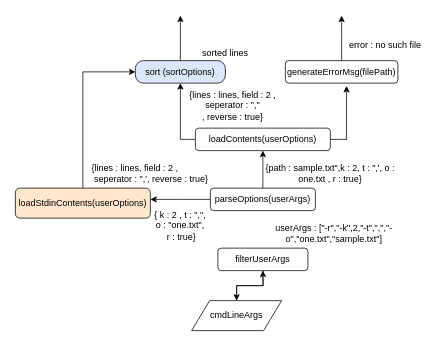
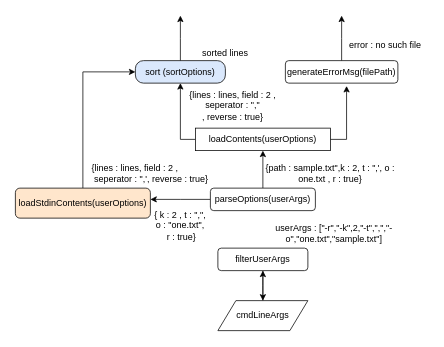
(263, 139) -> (263, 139)
(237, 315) -> (263, 315)
